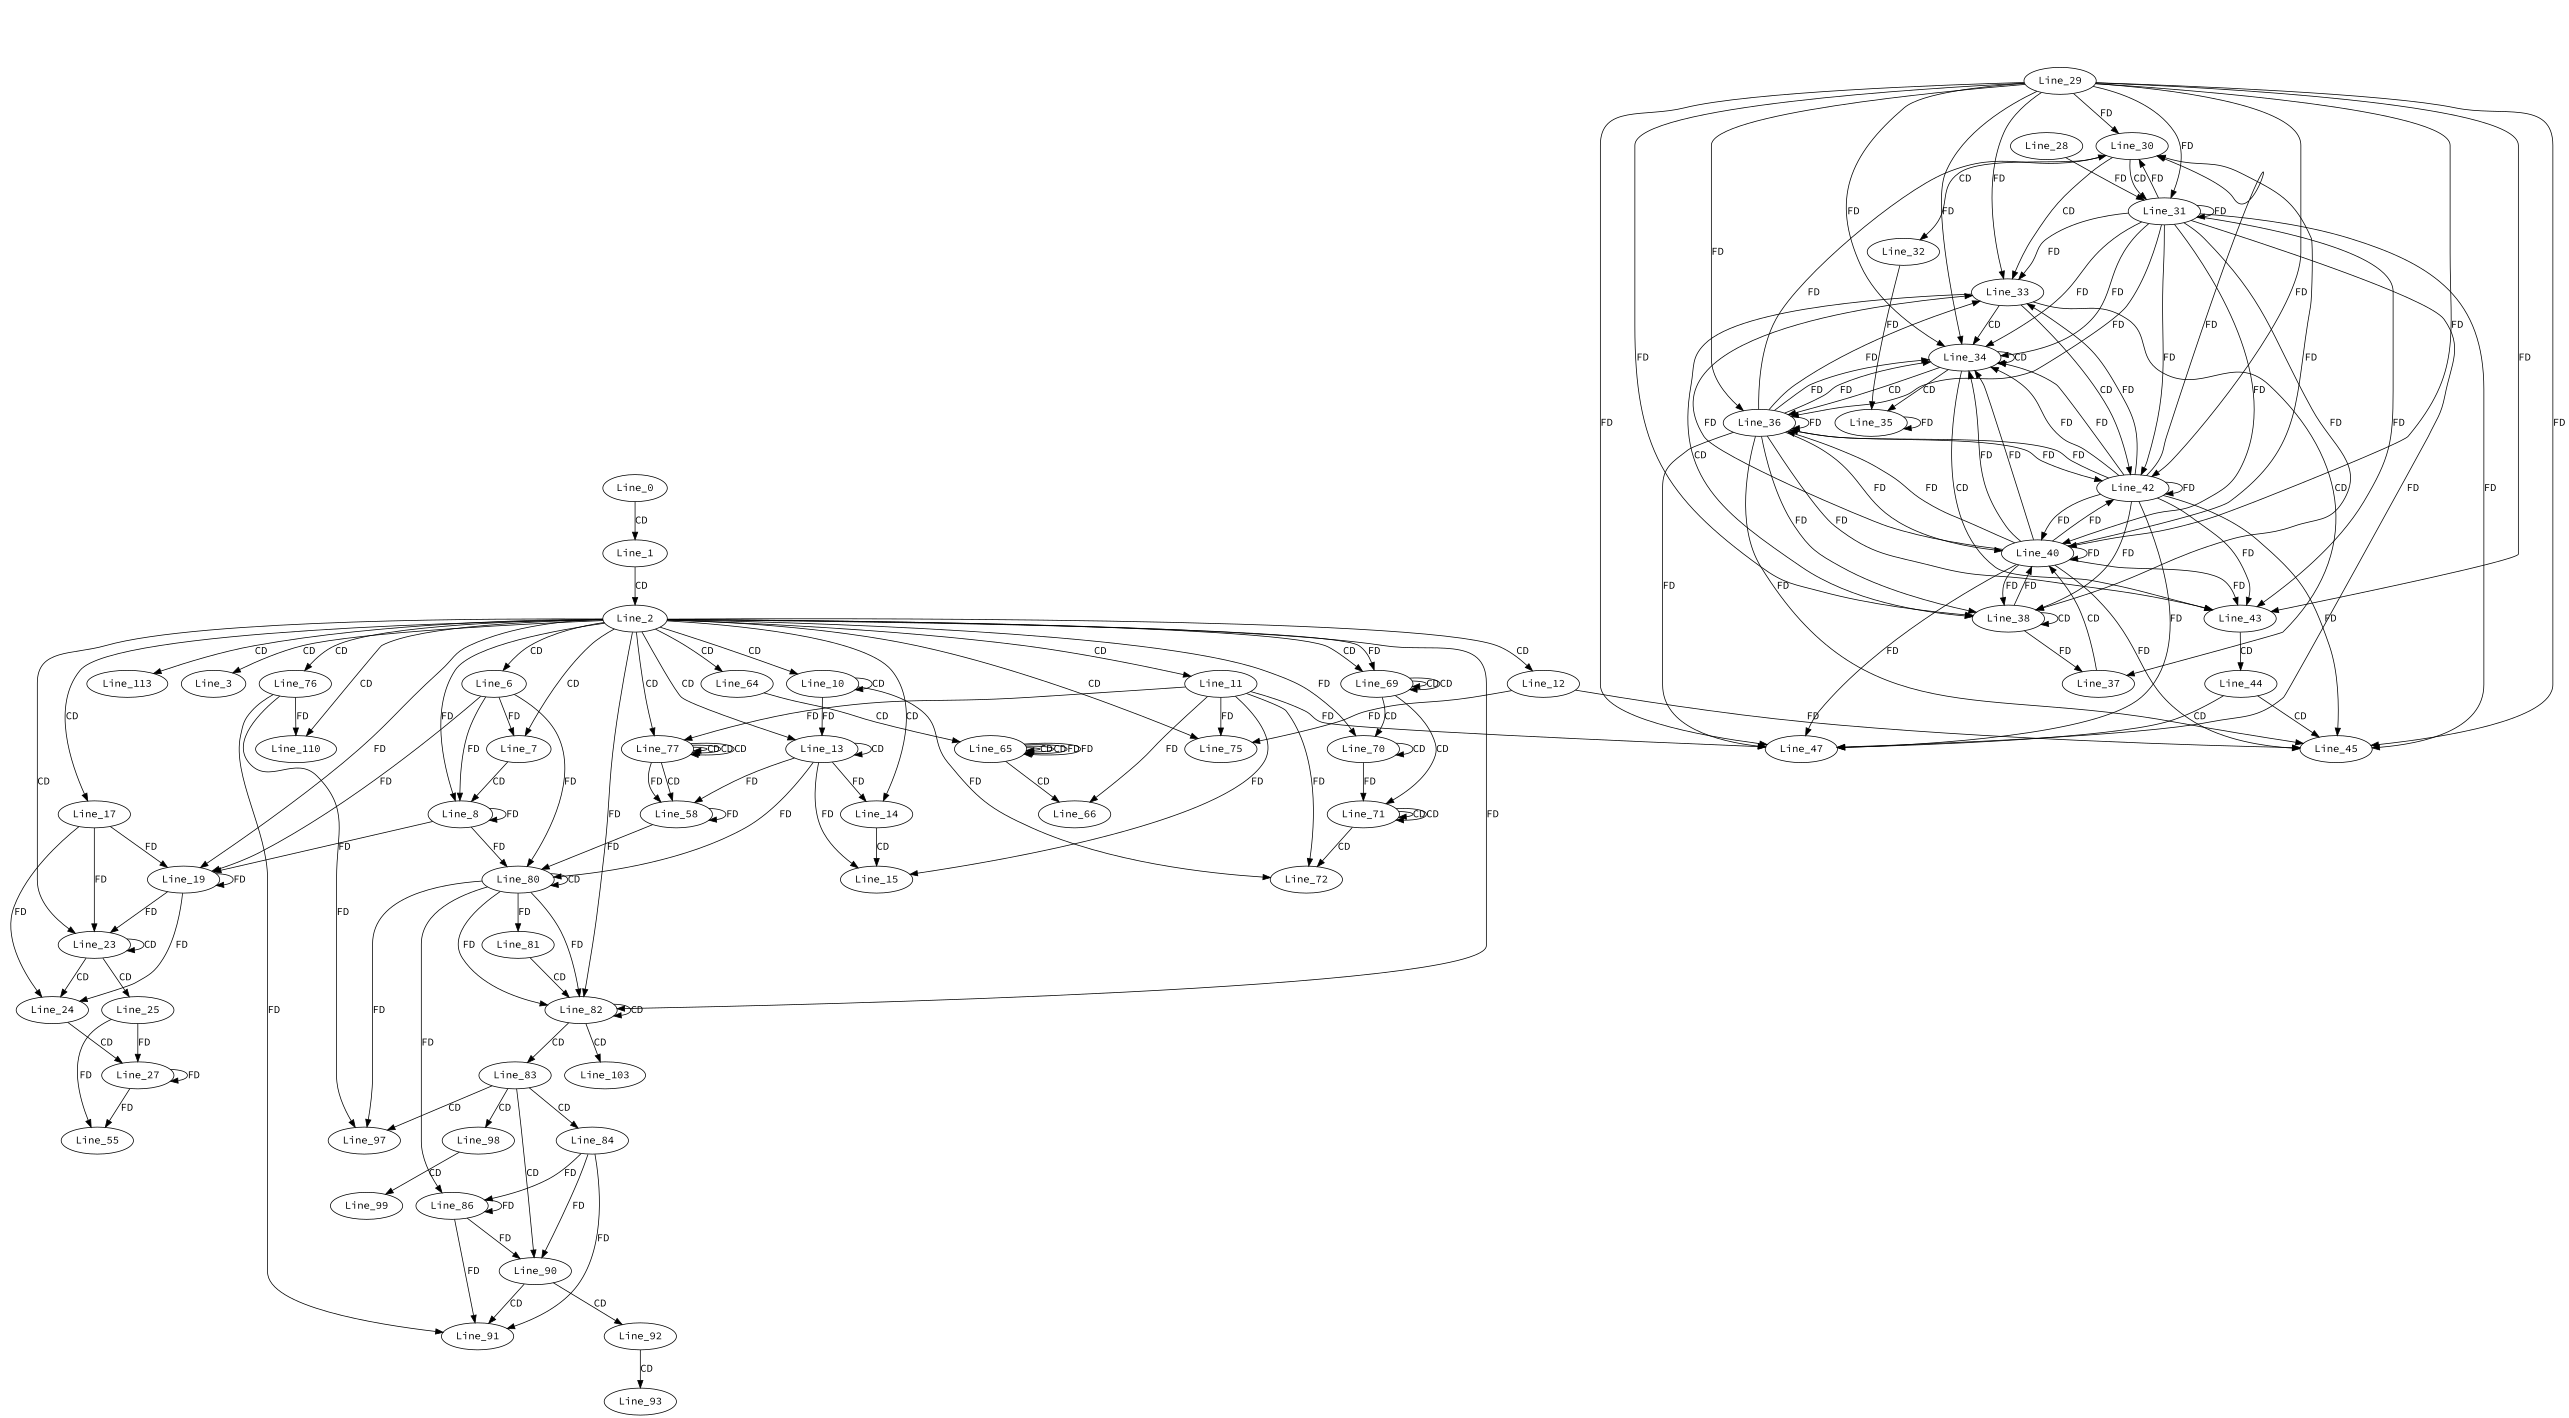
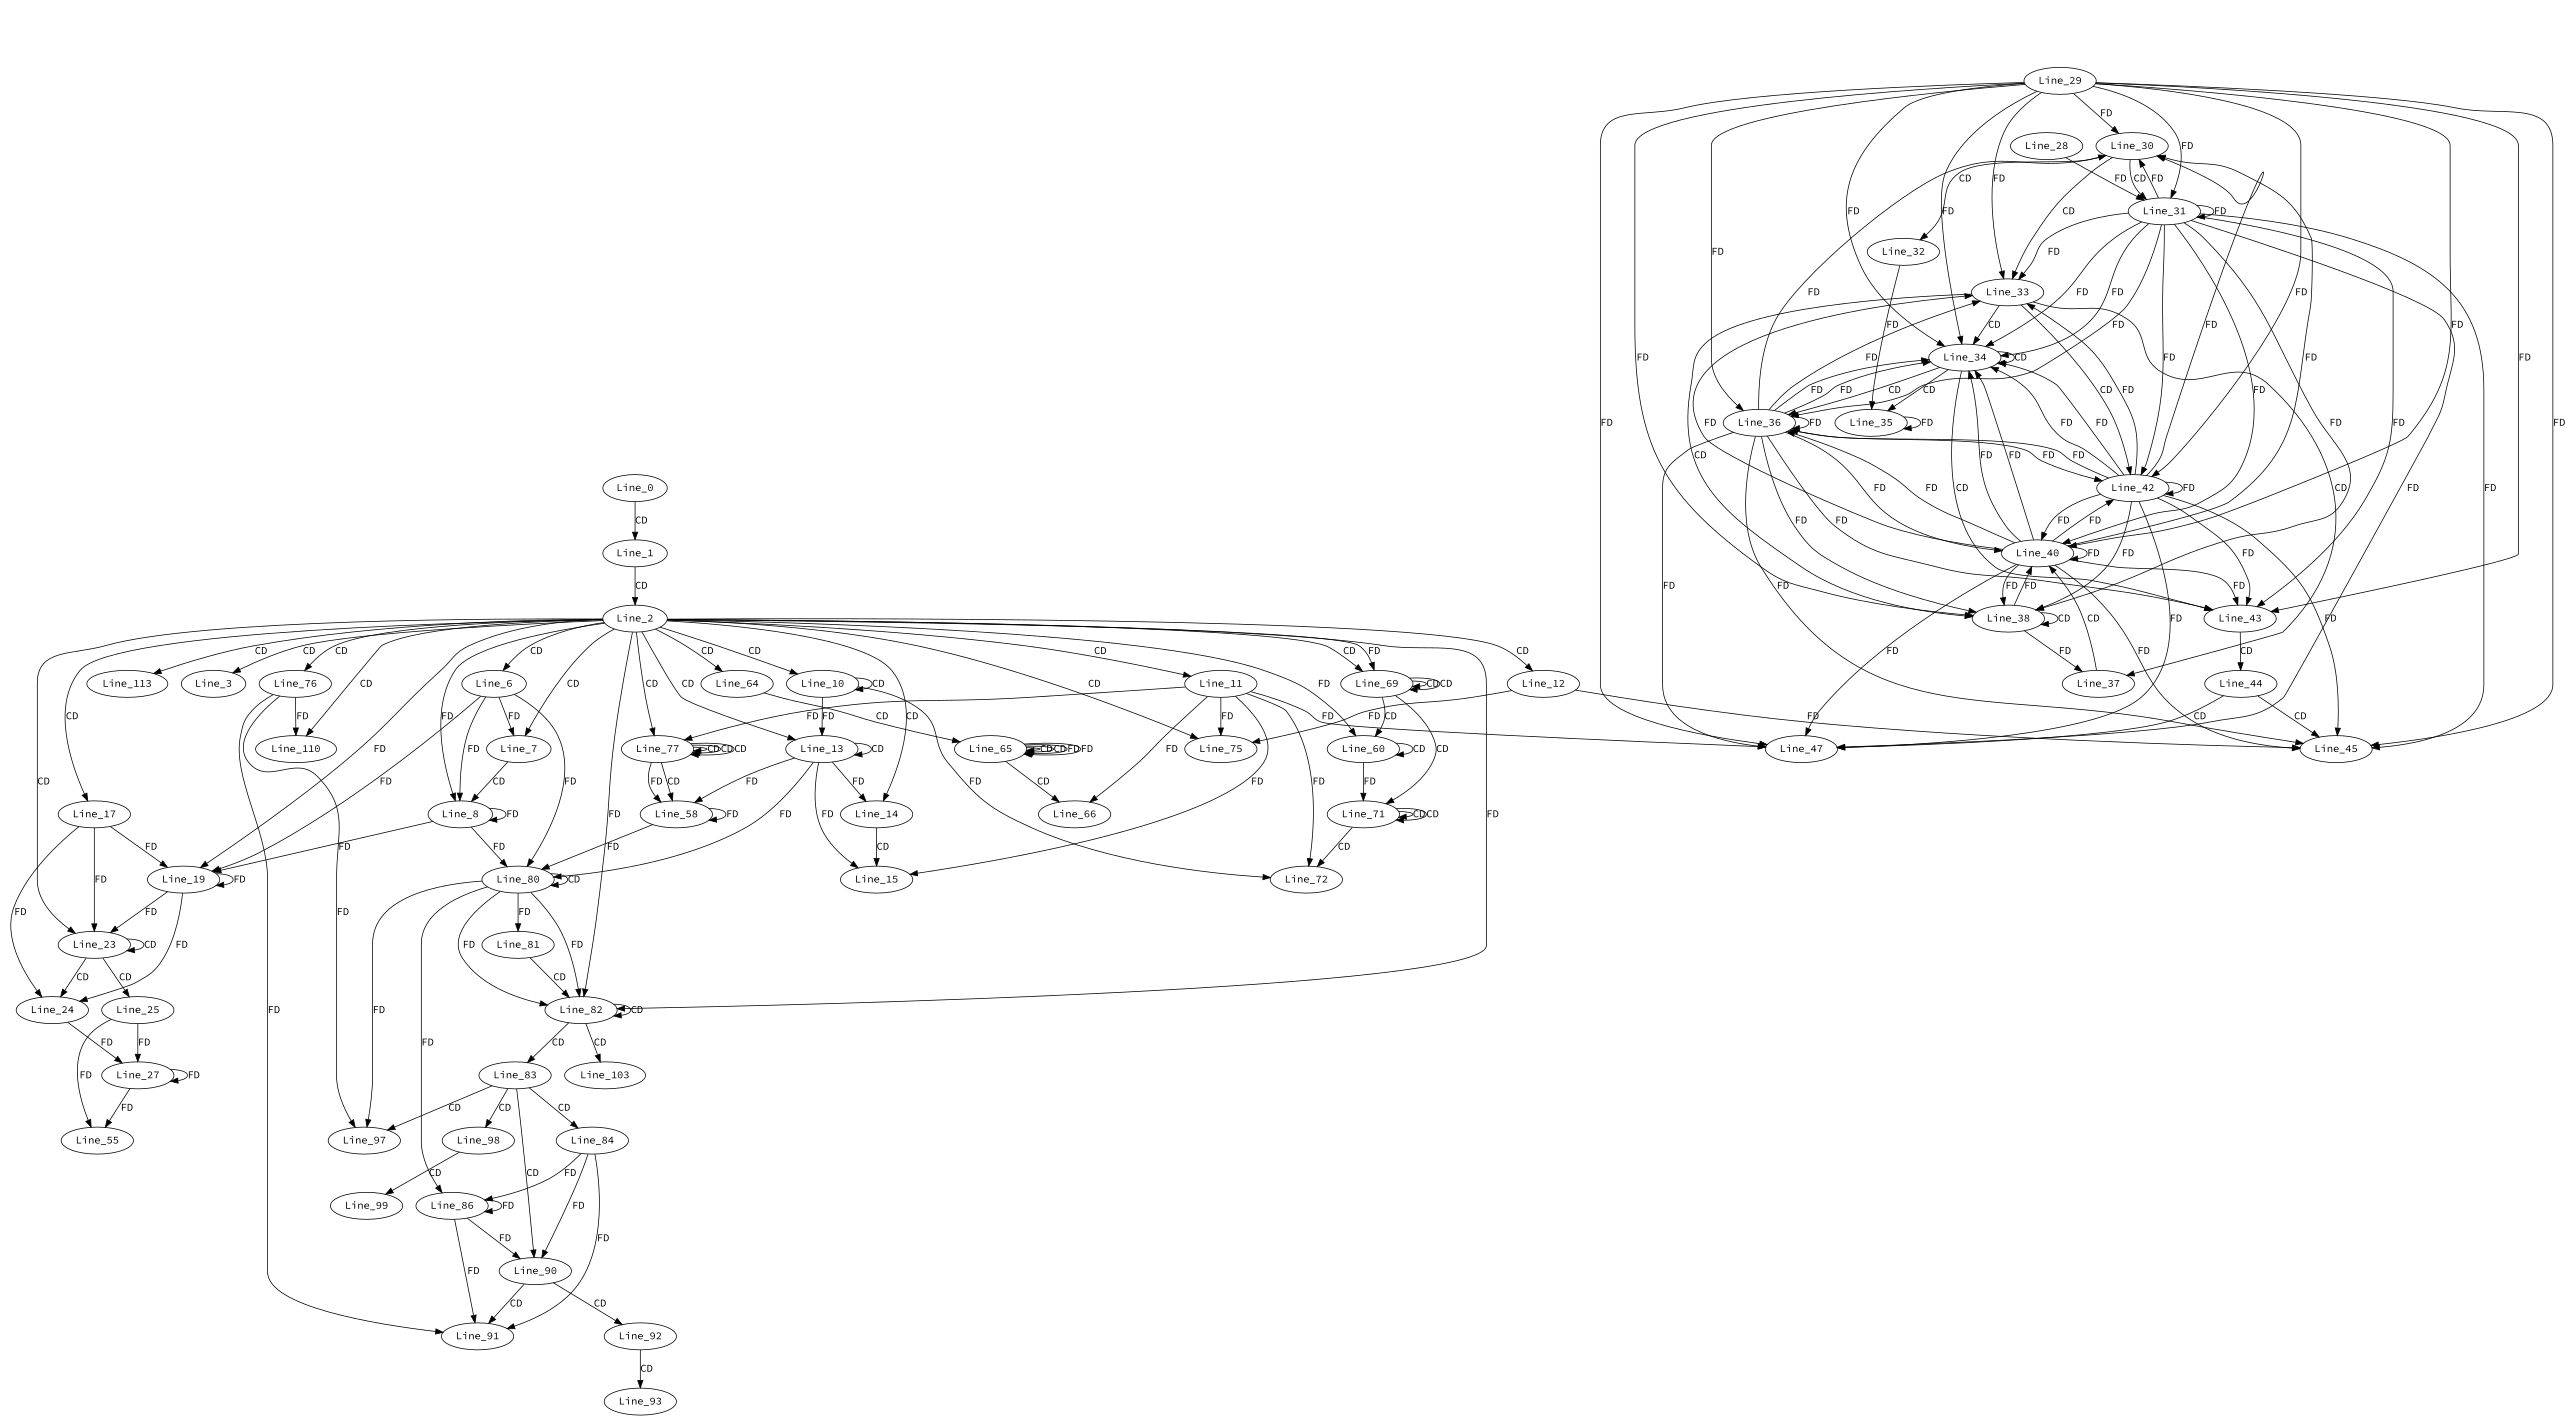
(1363, 749) -> (1363, 749)
(107, 1043) -> (107, 1043)
